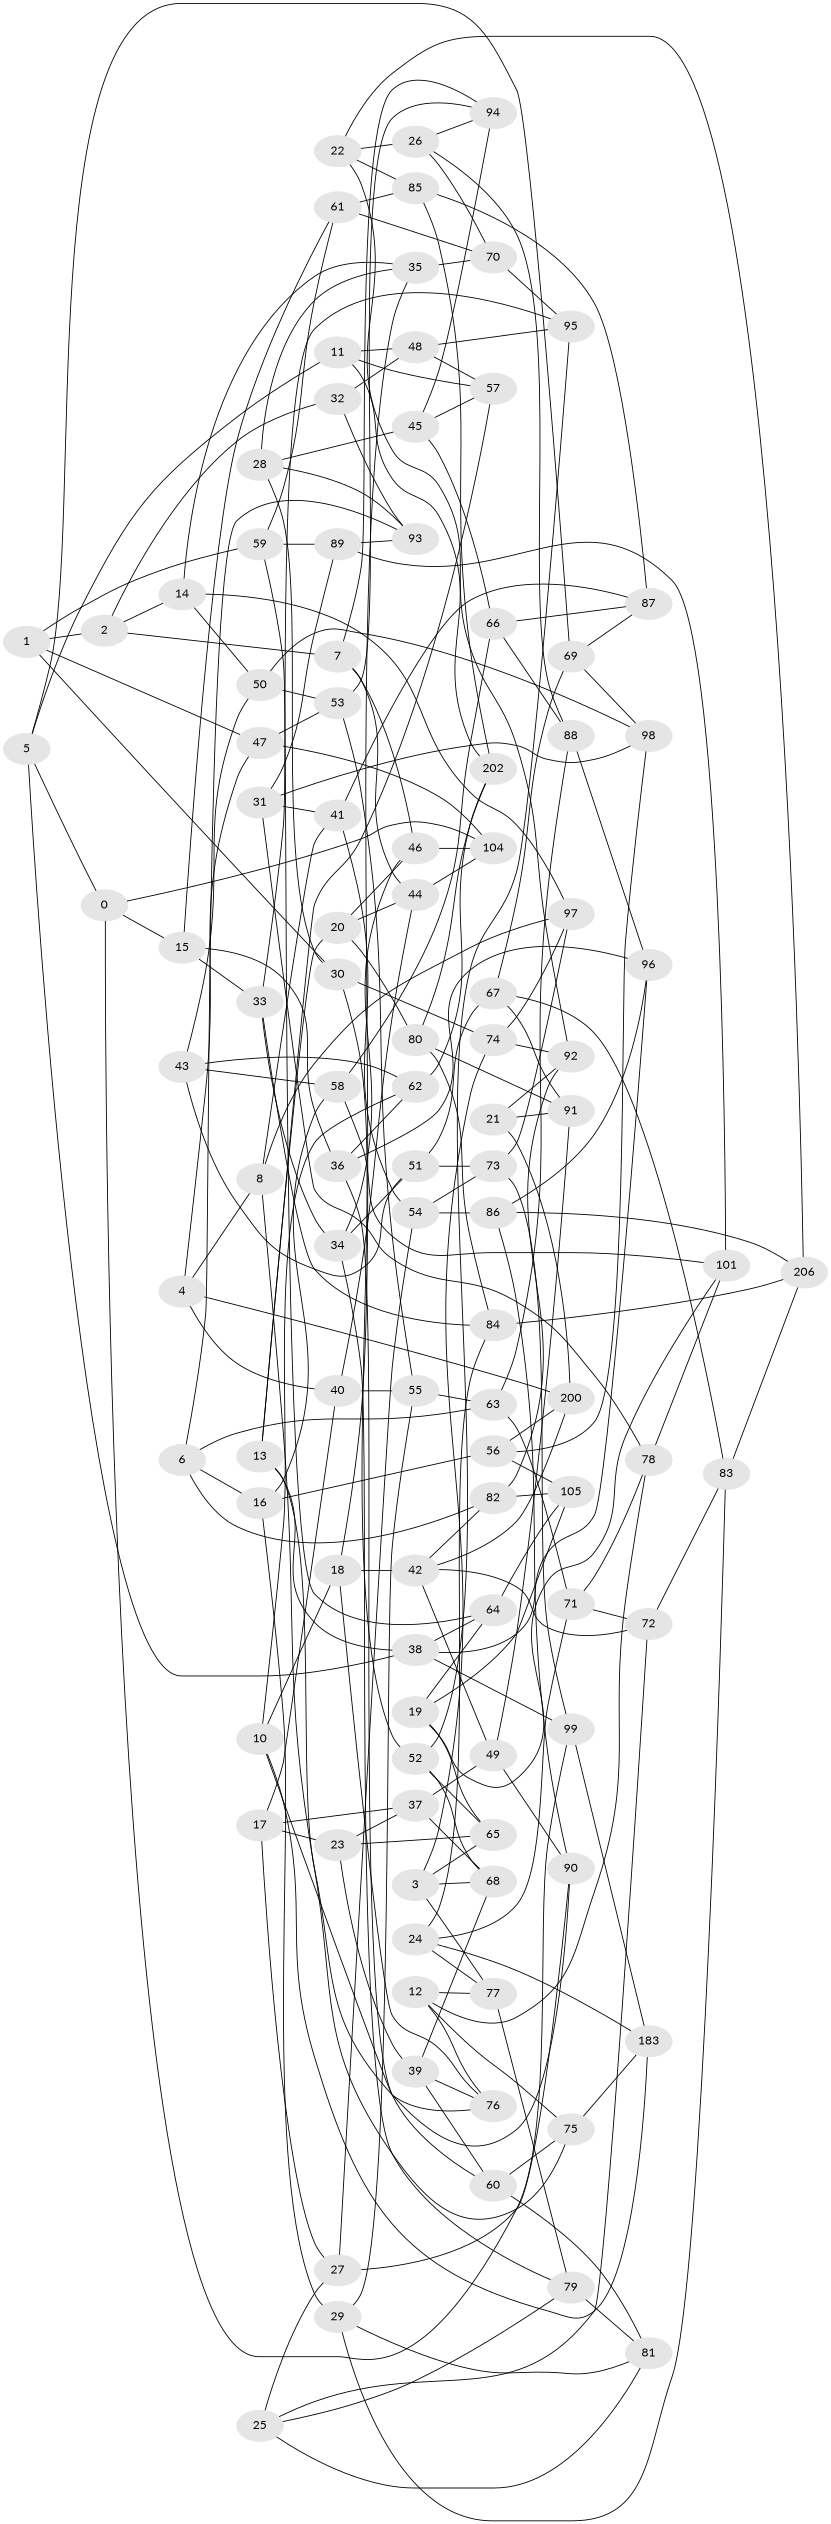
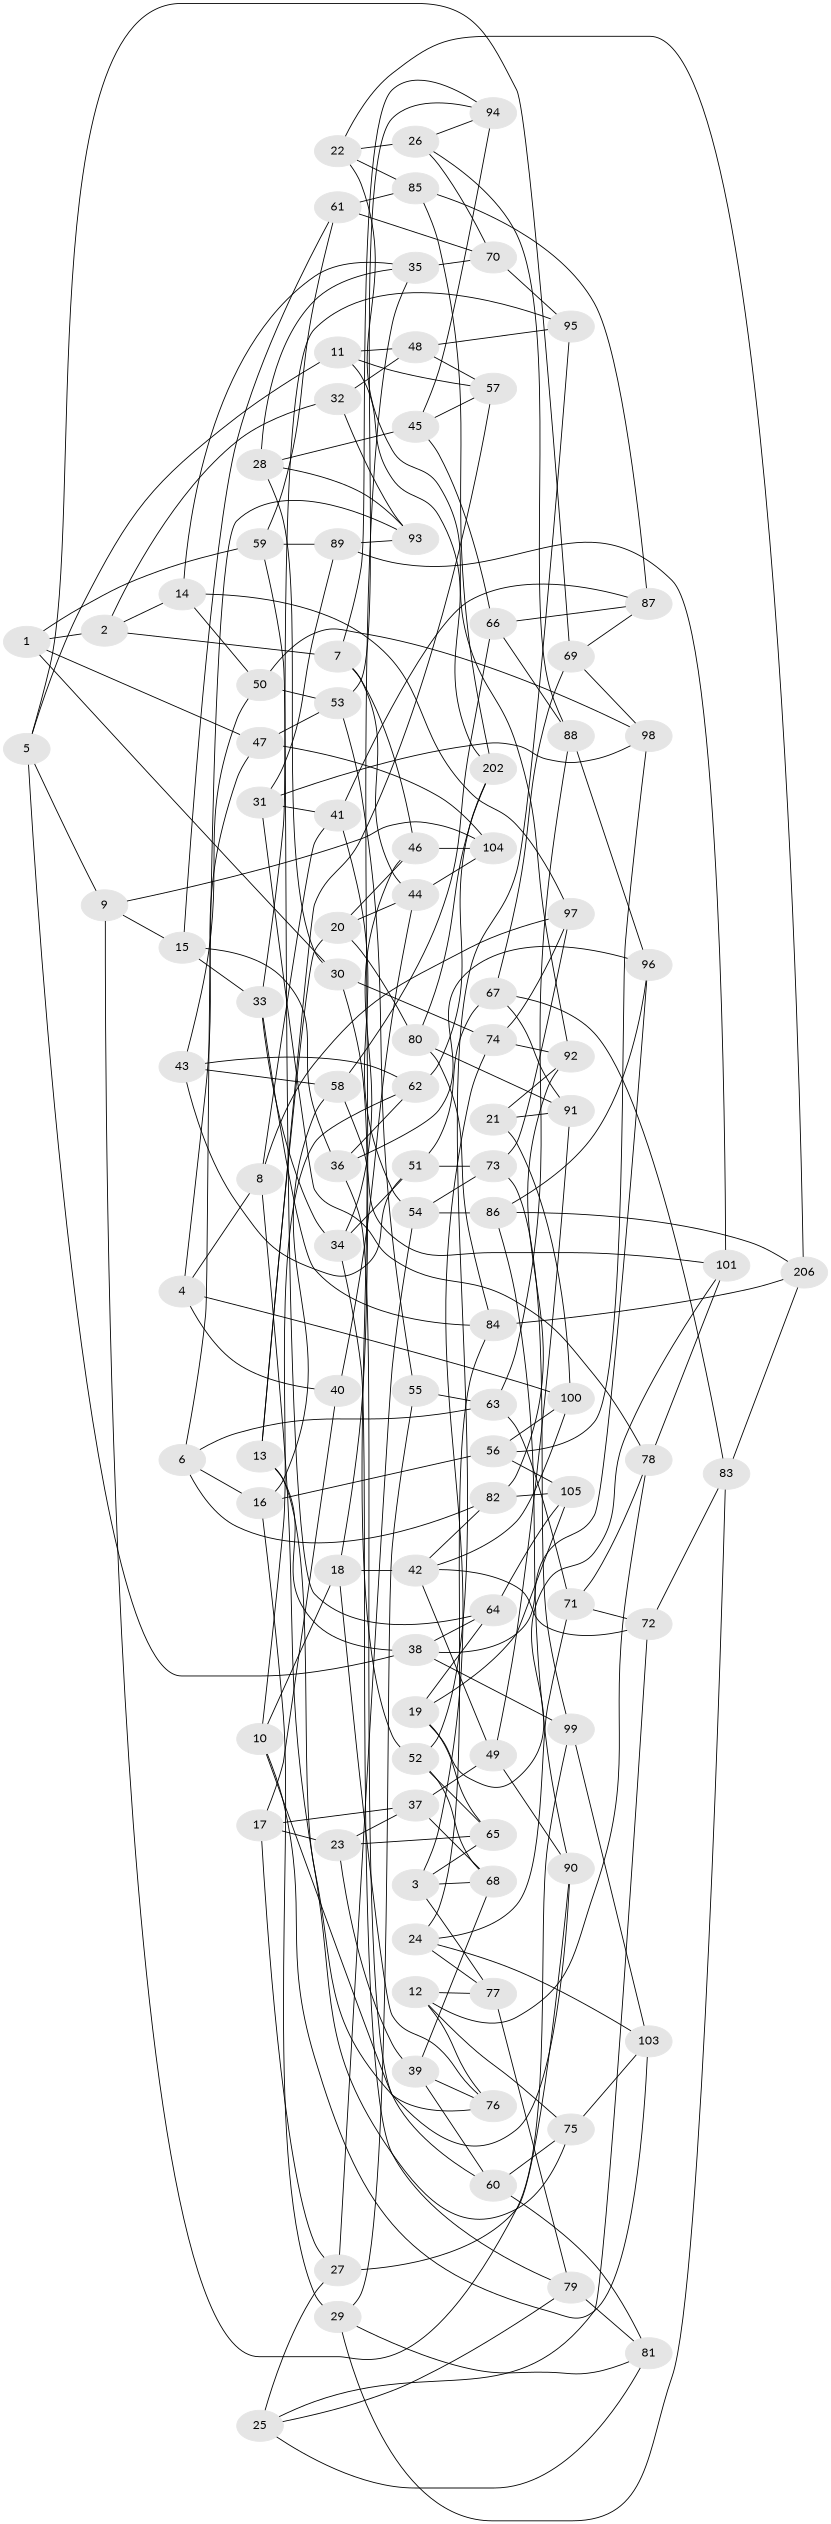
(105, 905) -> (105, 905)
(377, 1391) -> none
(571, 1399) -> (571, 1399)
(649, 2041) -> (649, 2041)
